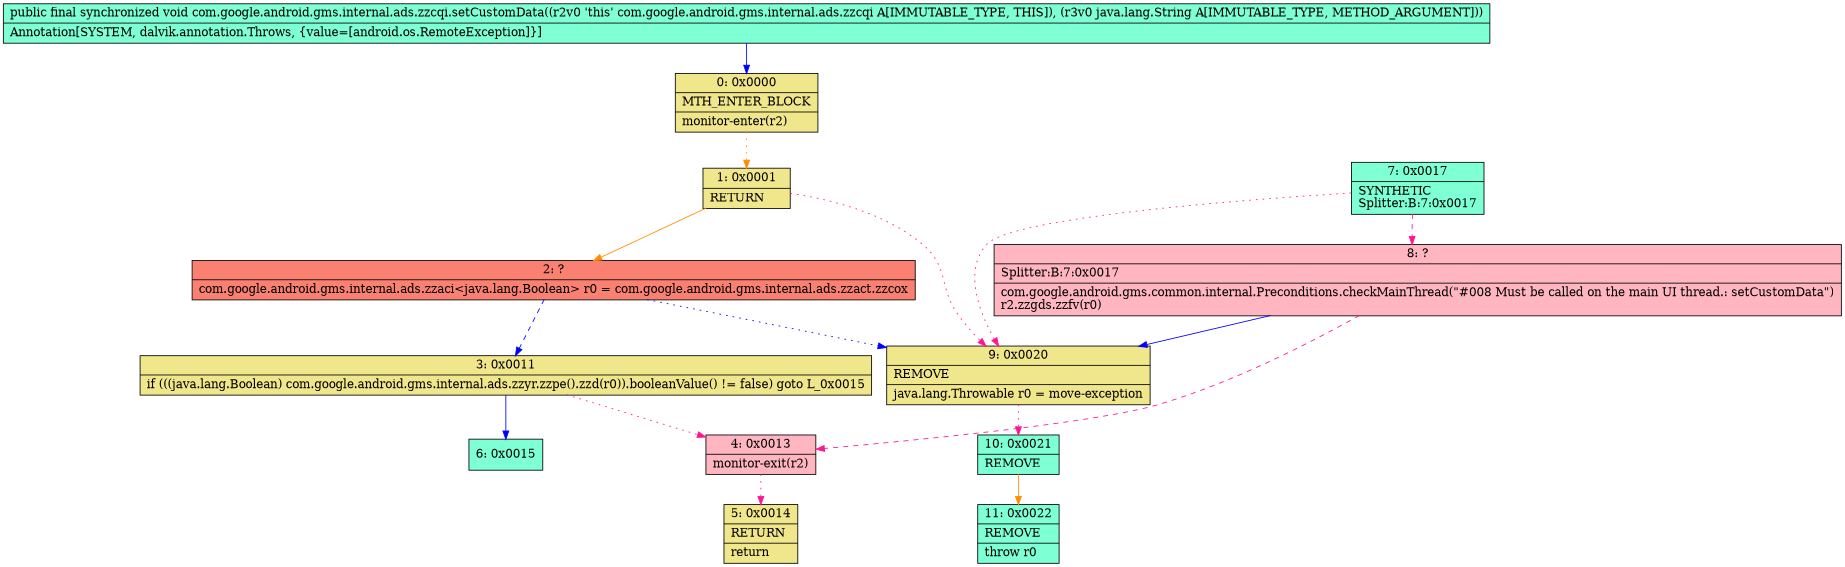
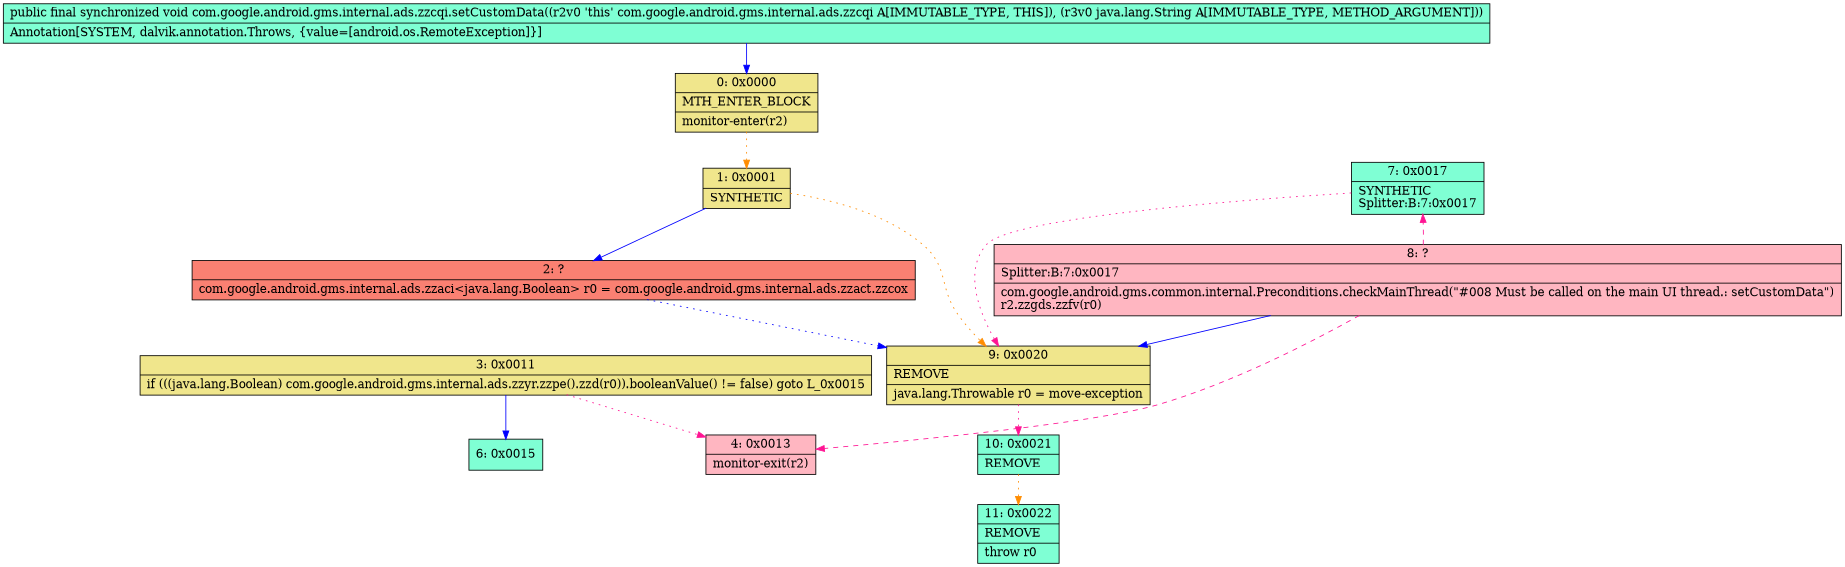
(737, 198) -> (747, 198)
(1412, 225) -> (1423, 234)
(654, 233) -> (654, 233)
(911, 236) -> (911, 236)
(532, 324) -> none
(1018, 485) -> (1018, 485)
(761, 534) -> none
